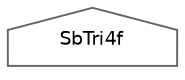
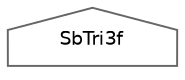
(92, 40) -> (92, 40)
